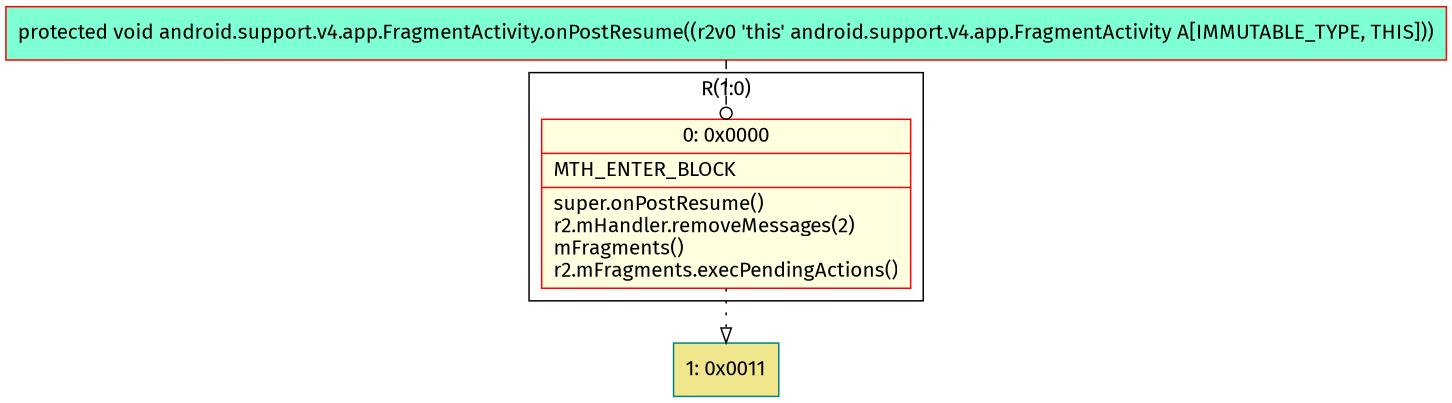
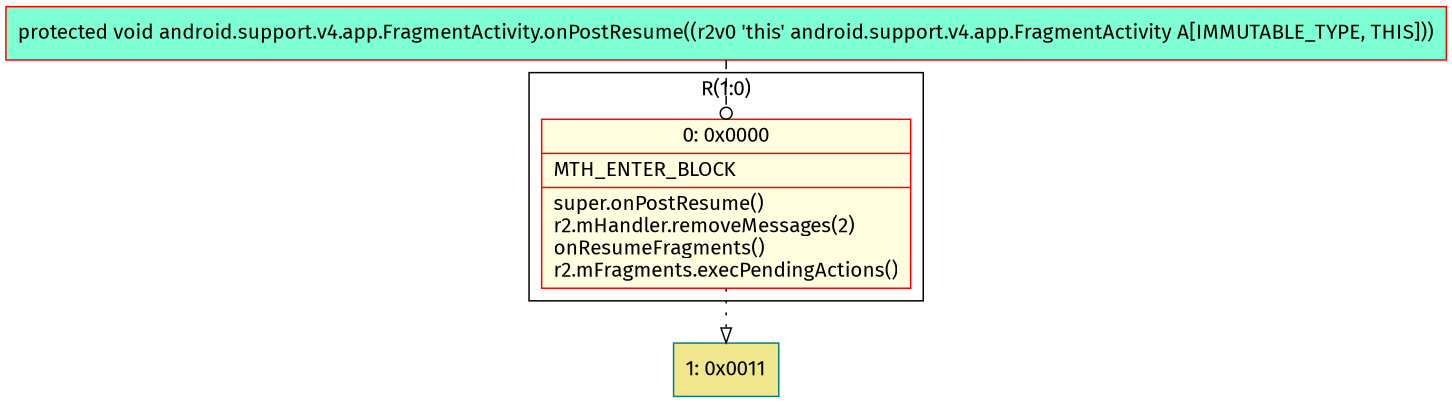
(619, 248) -> (659, 248)
